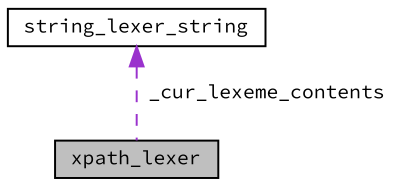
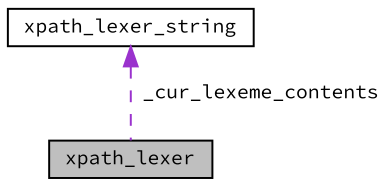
(137, 28) -> (131, 28)
